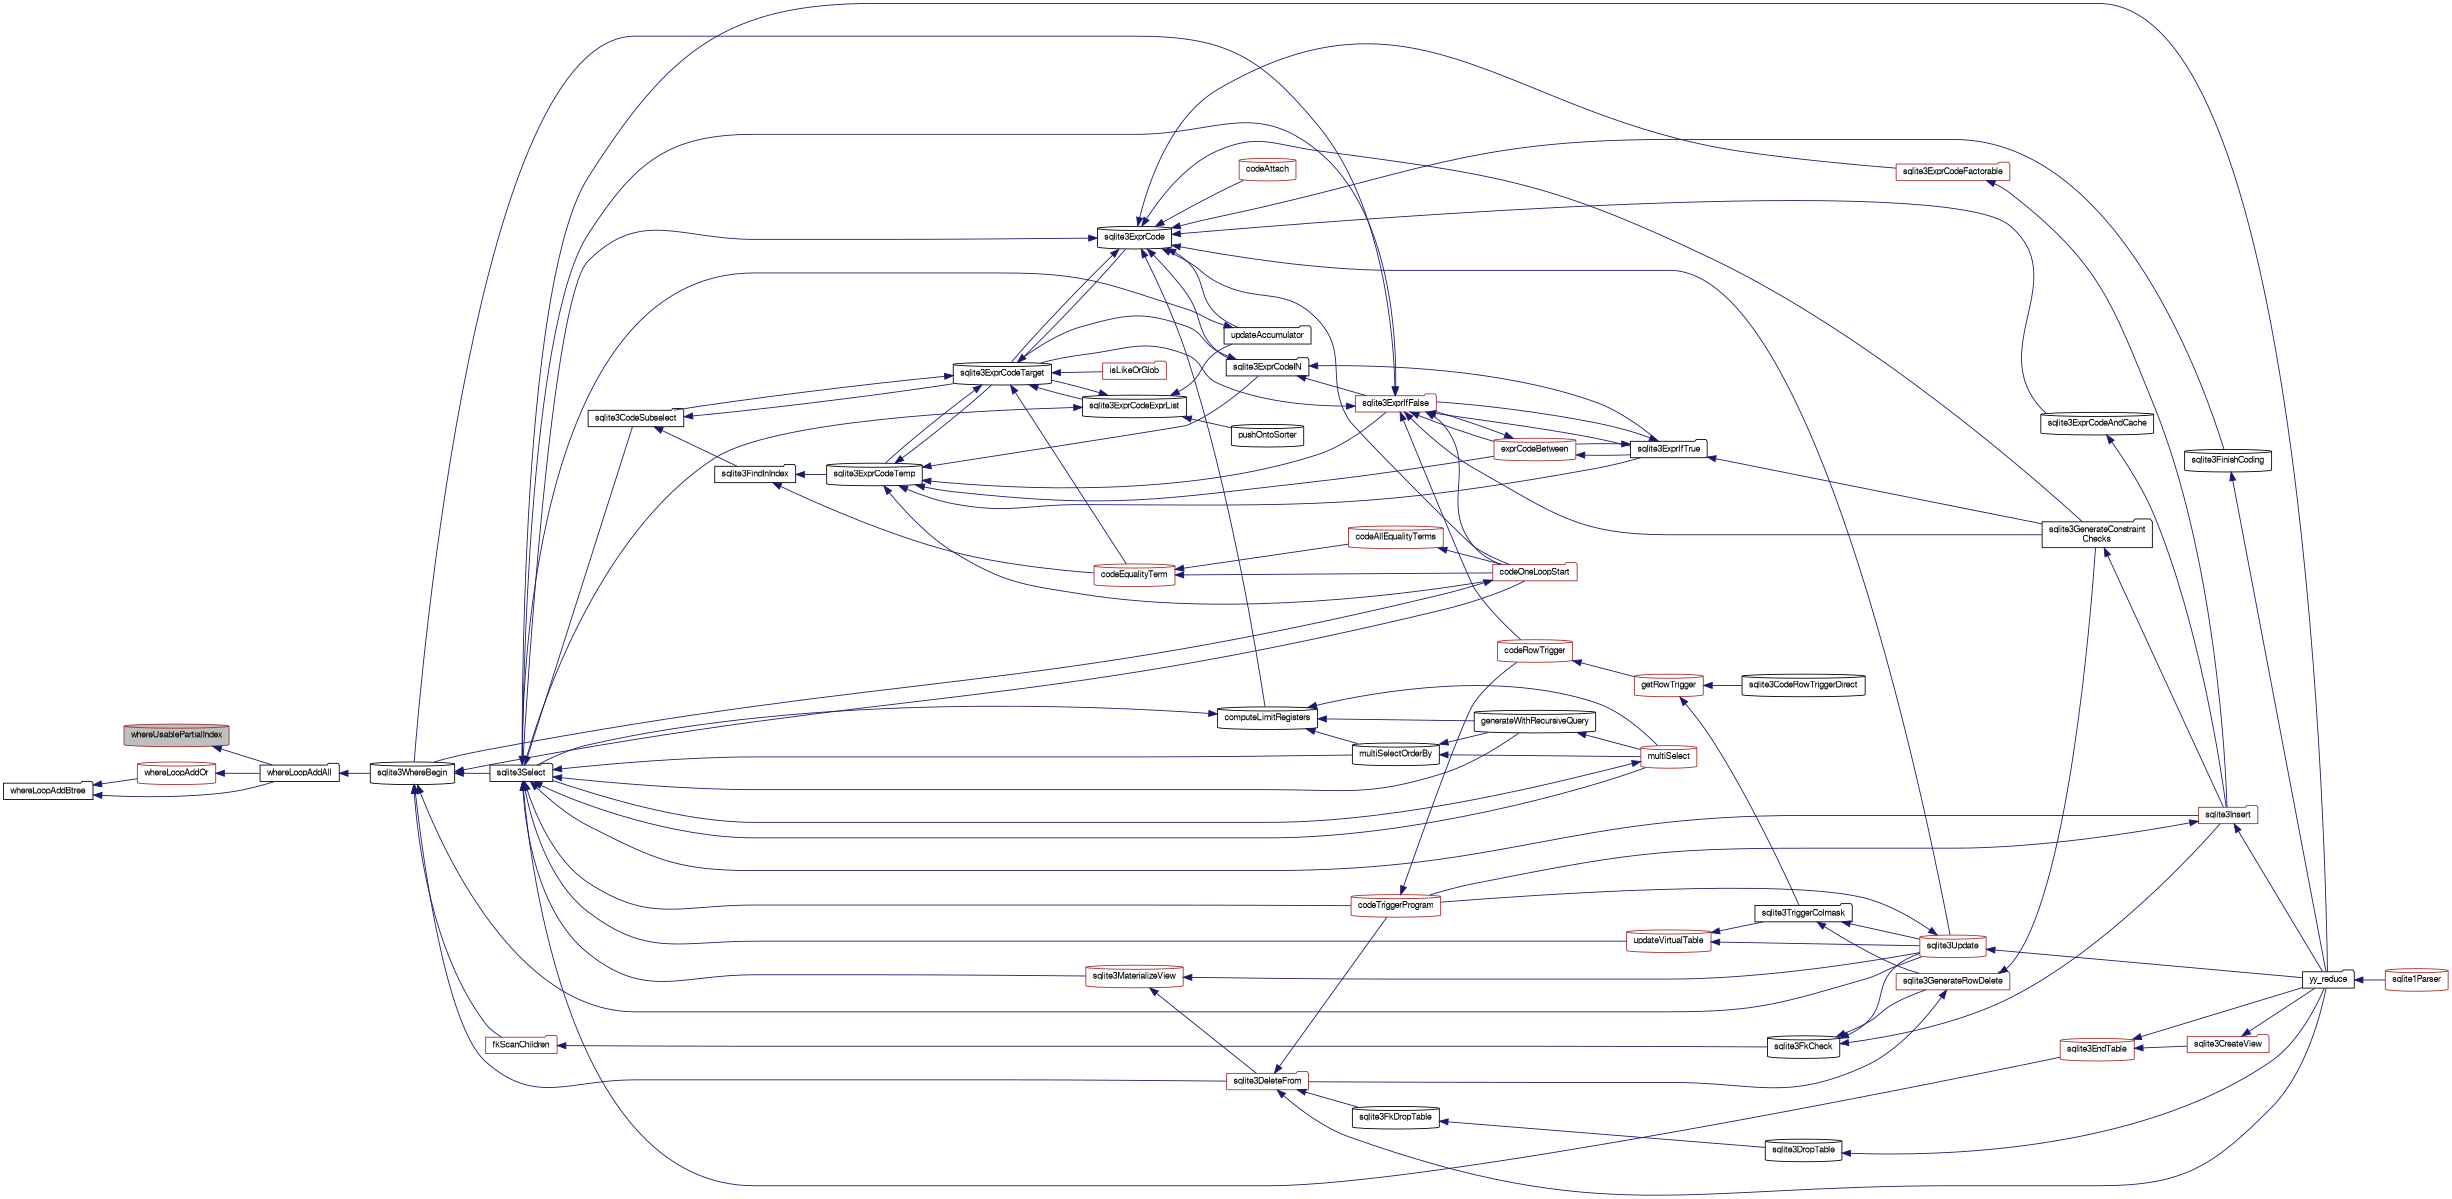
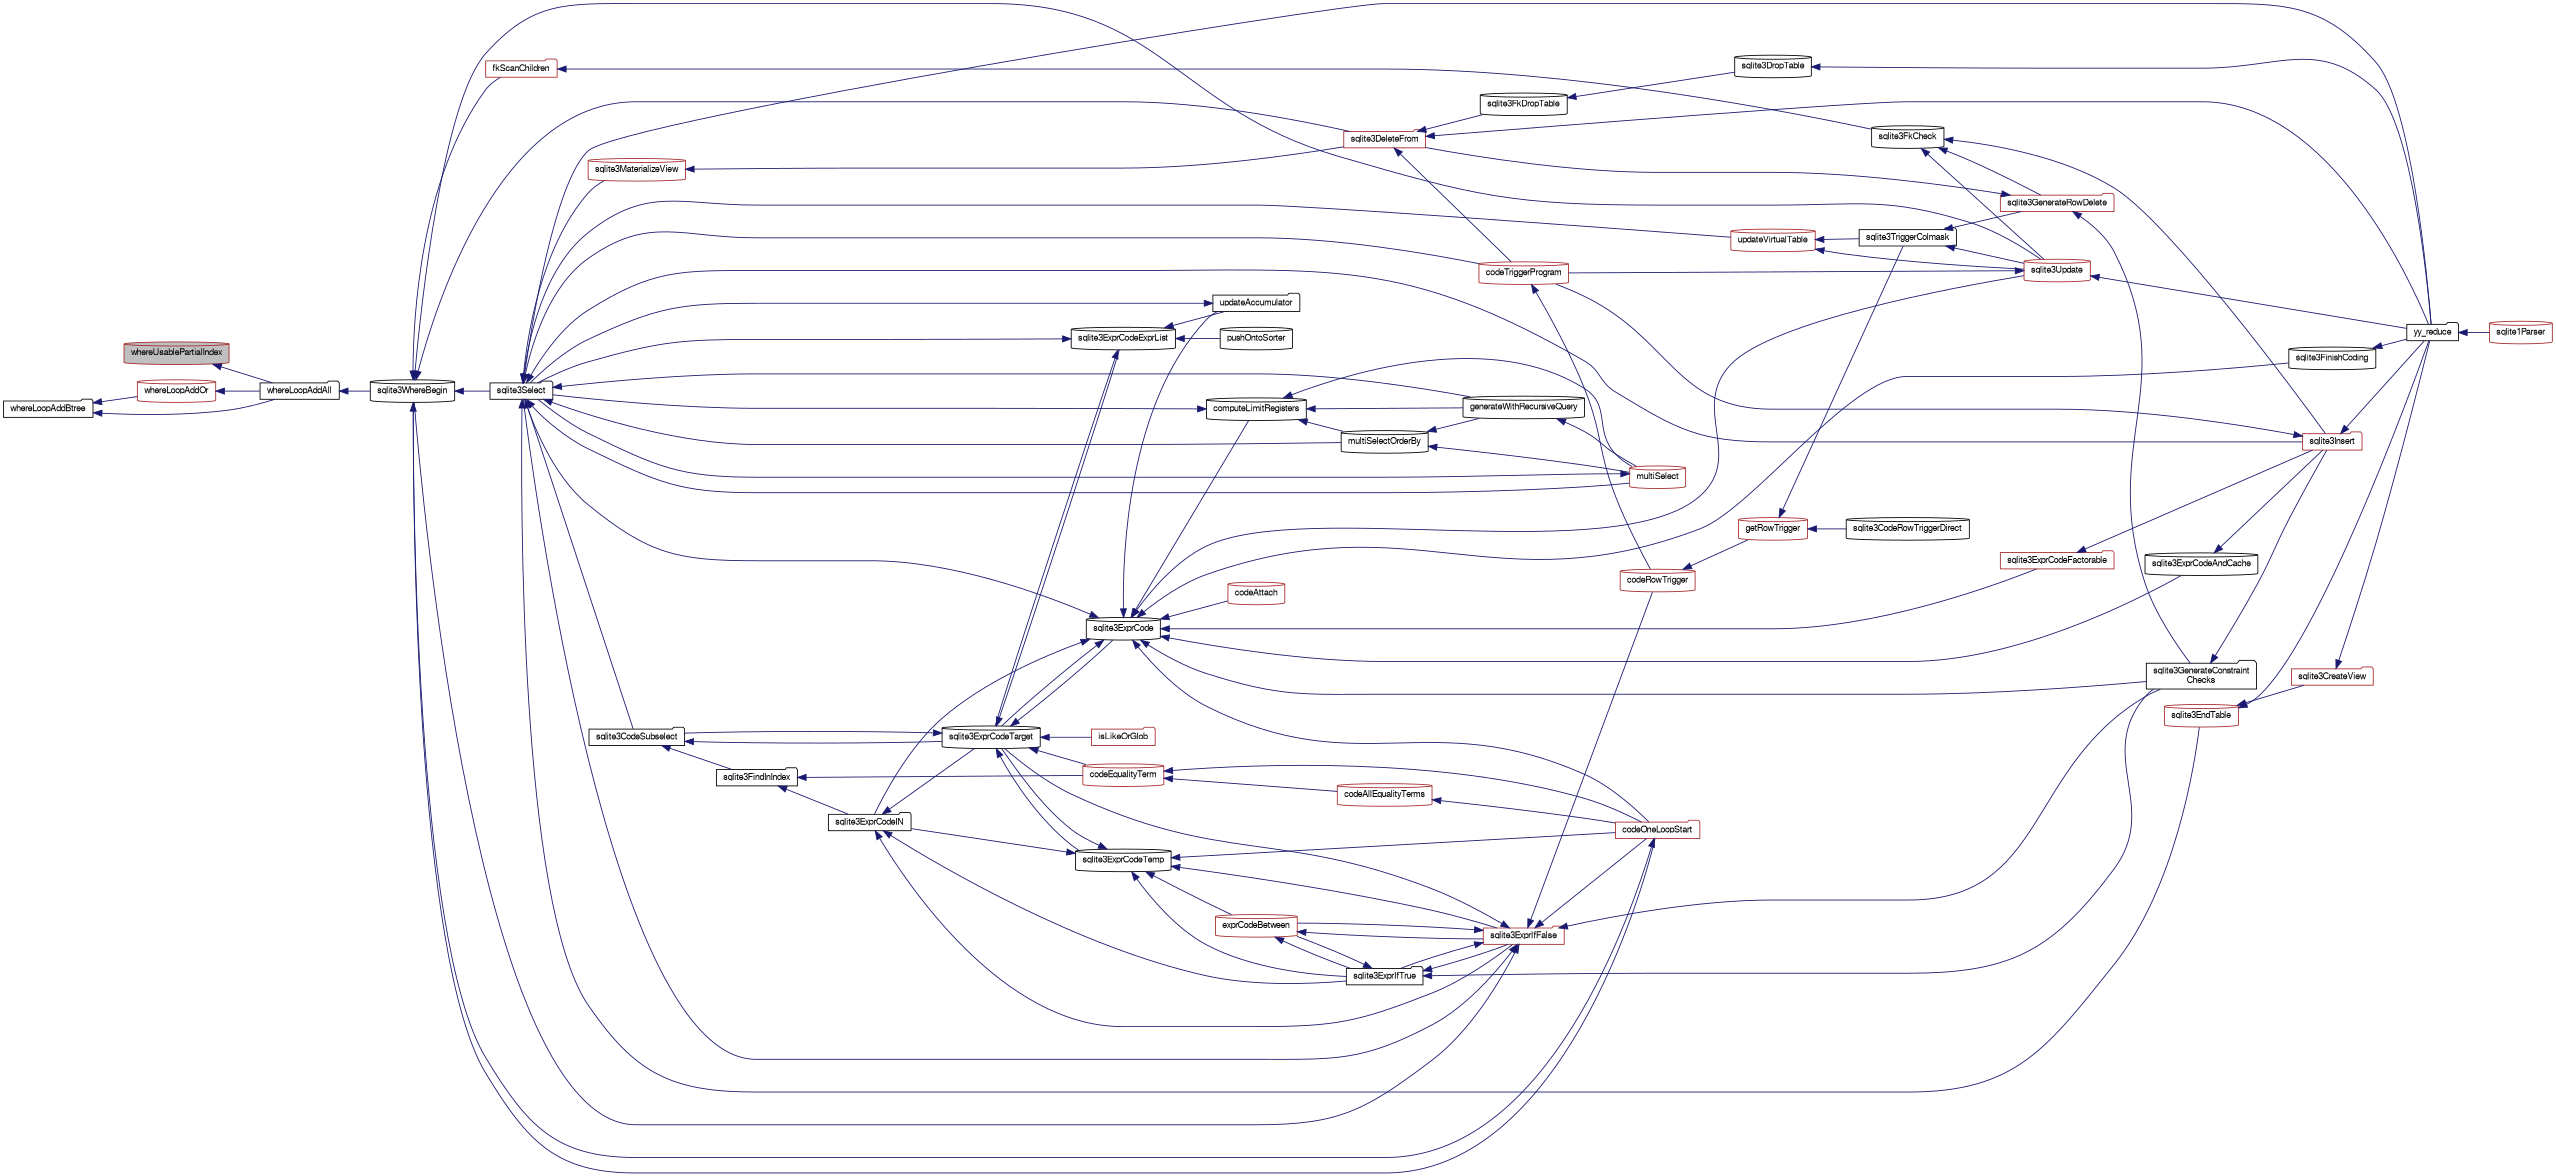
(816, 474) -> (817, 802)
(1557, 979) -> none
